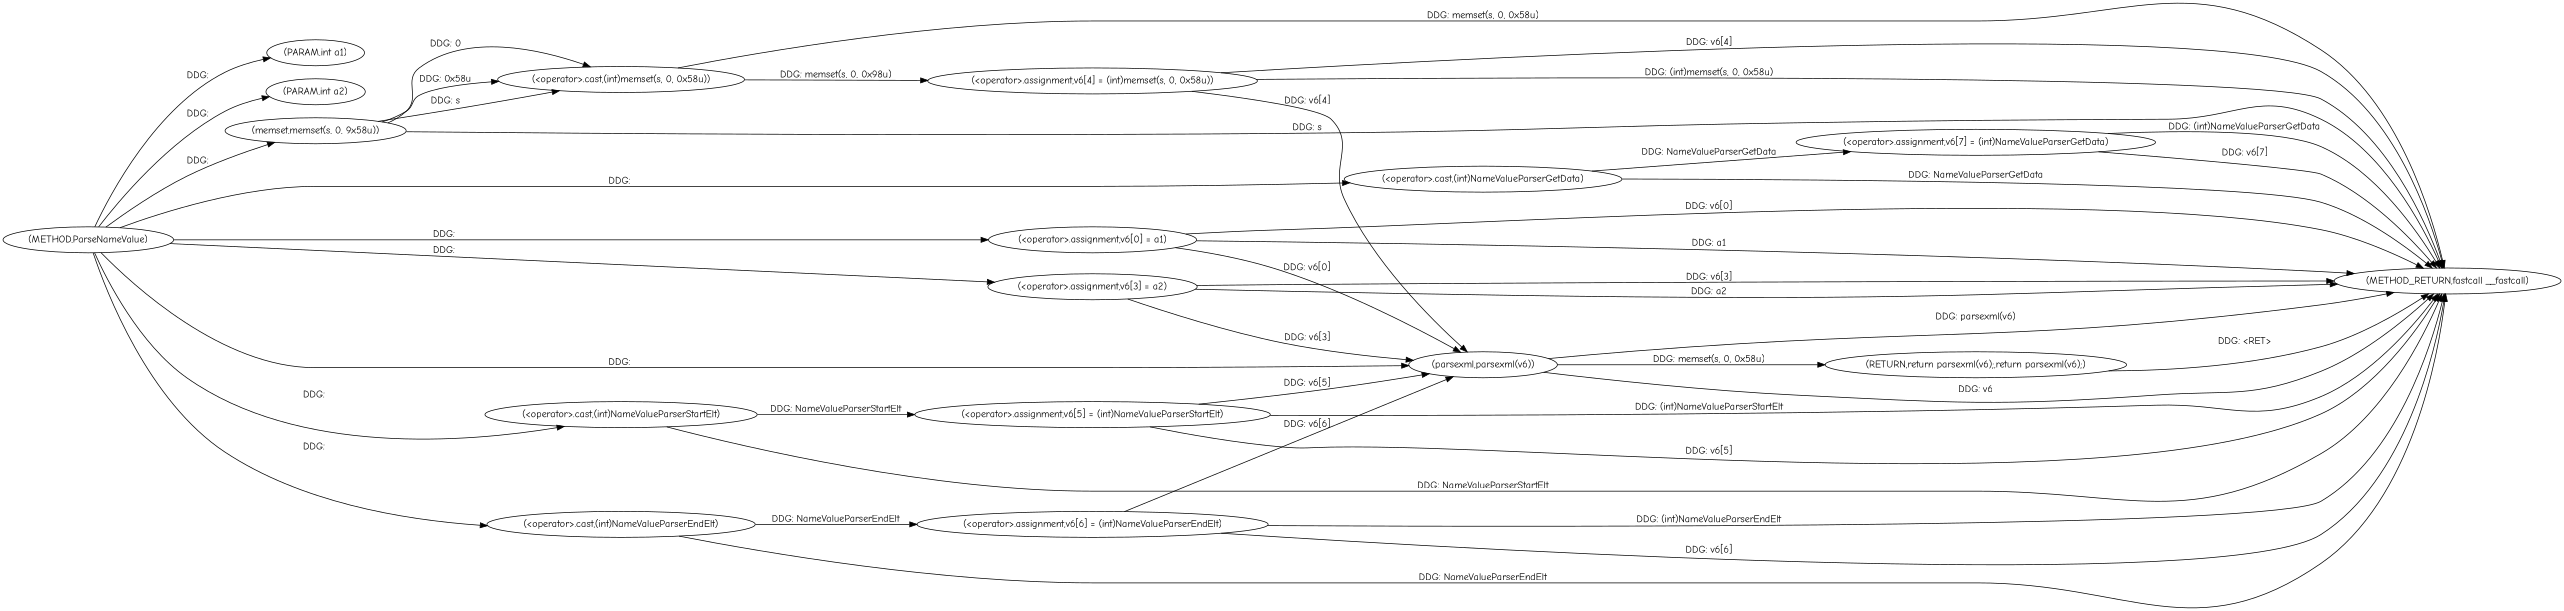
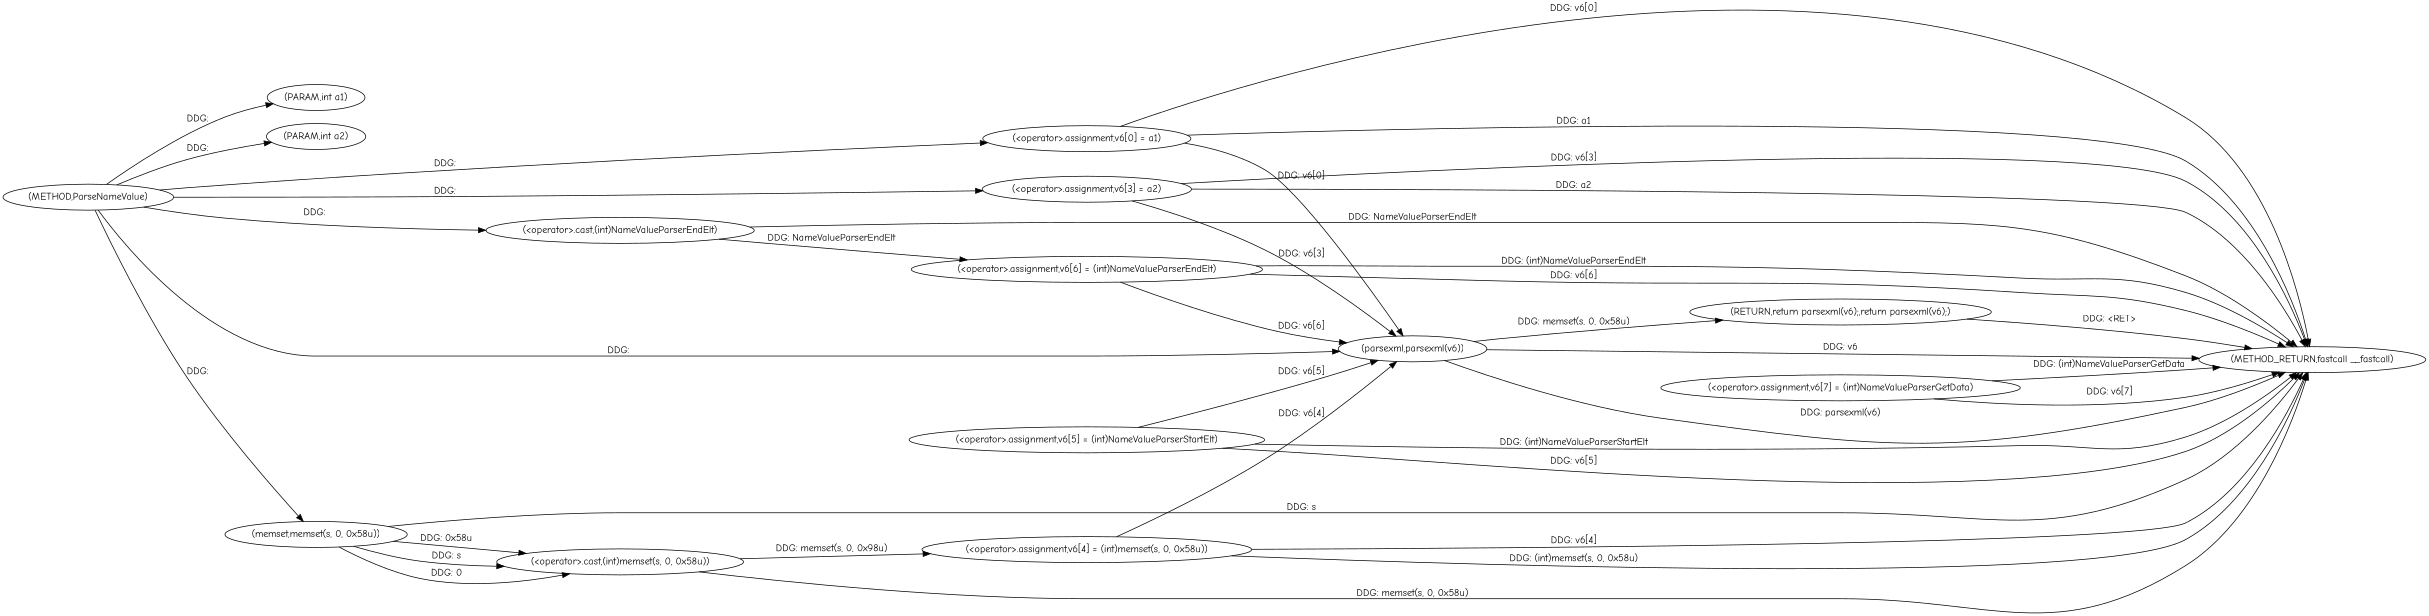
(316, 131) -> (316, 534)
(1483, 179) -> none
(621, 415) -> none
